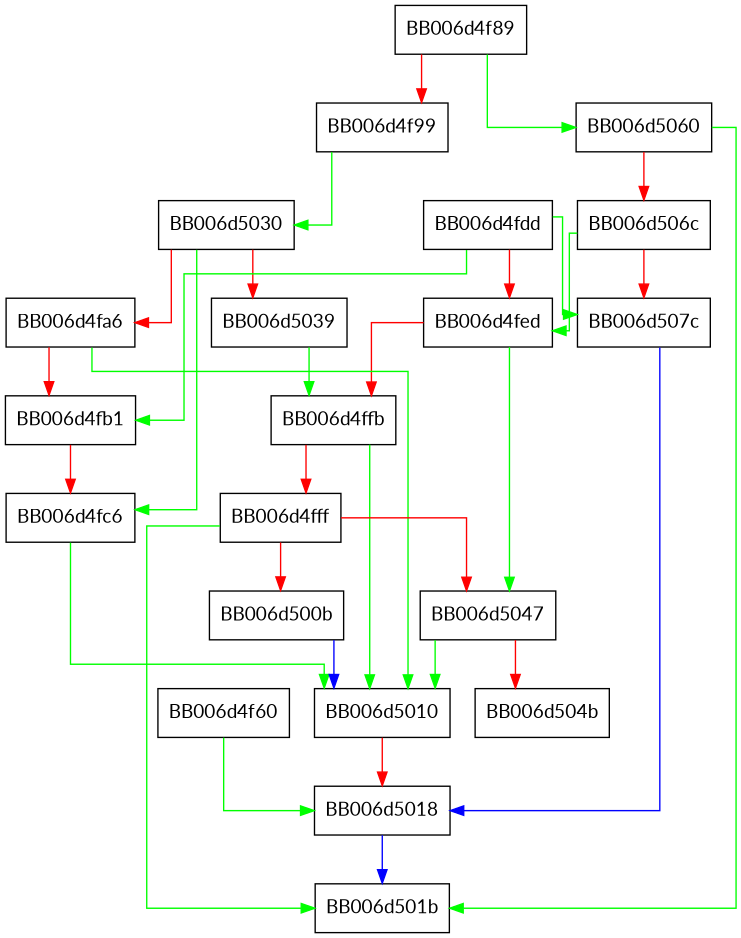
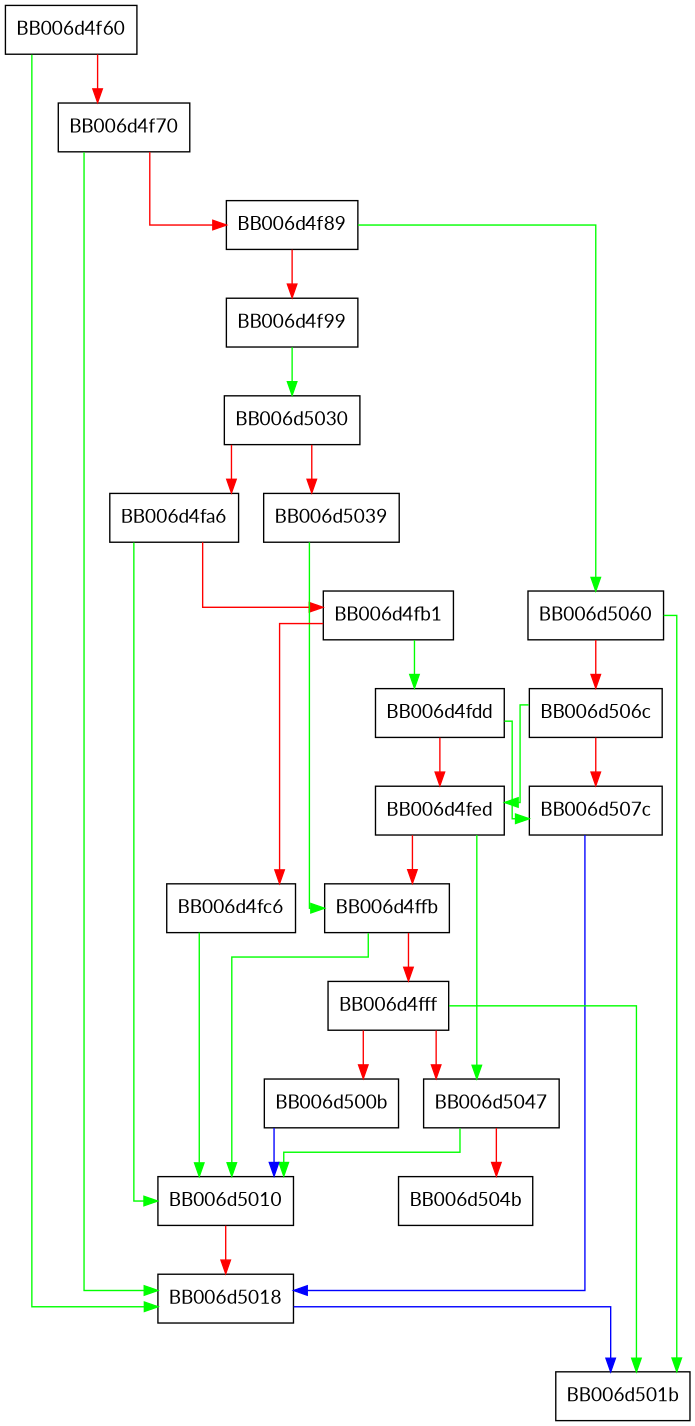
none -> (124, 127)
(235, 274) -> (414, 657)
(197, 404) -> none
